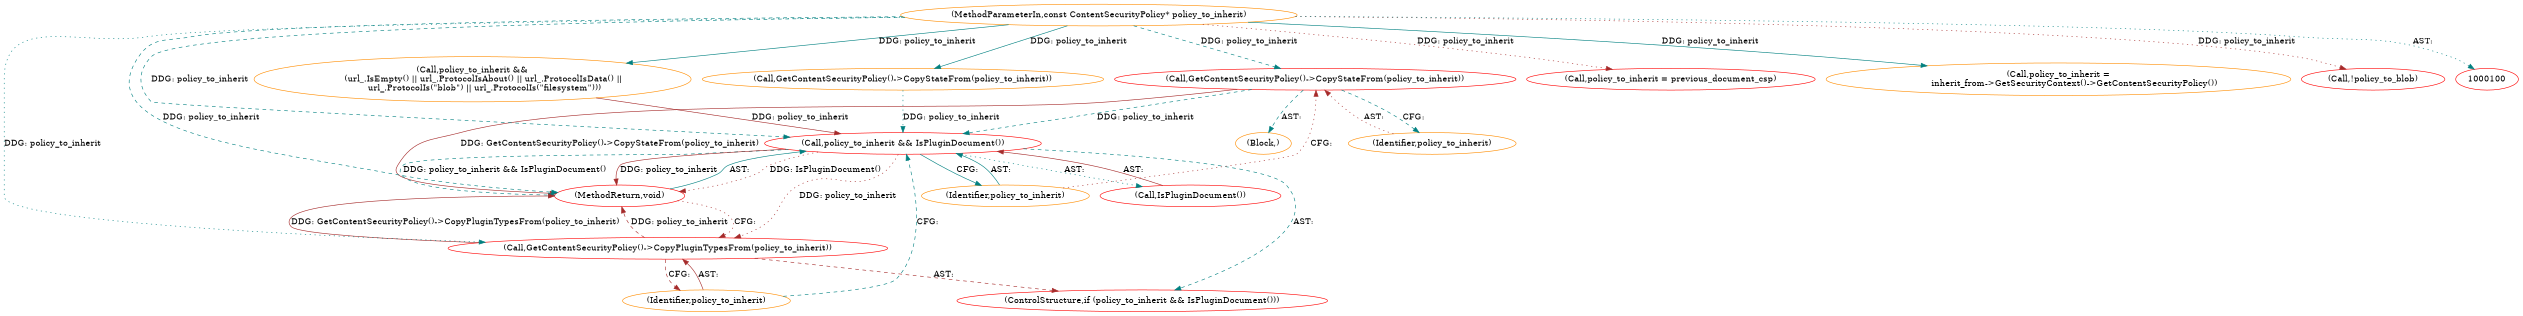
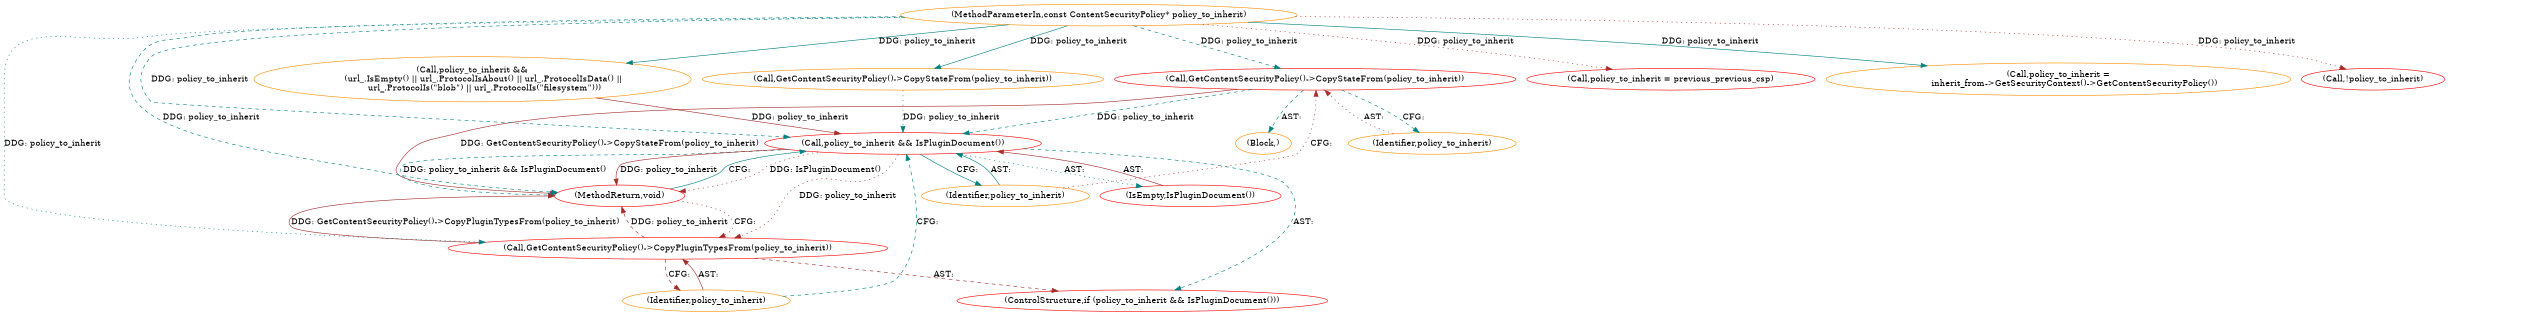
(1671, 79) -> (1671, 79)
(2373, 79) -> (2373, 79)
(2487, 79) -> none
(741, 170) -> (741, 170)
(1190, 196) -> (1190, 196)
